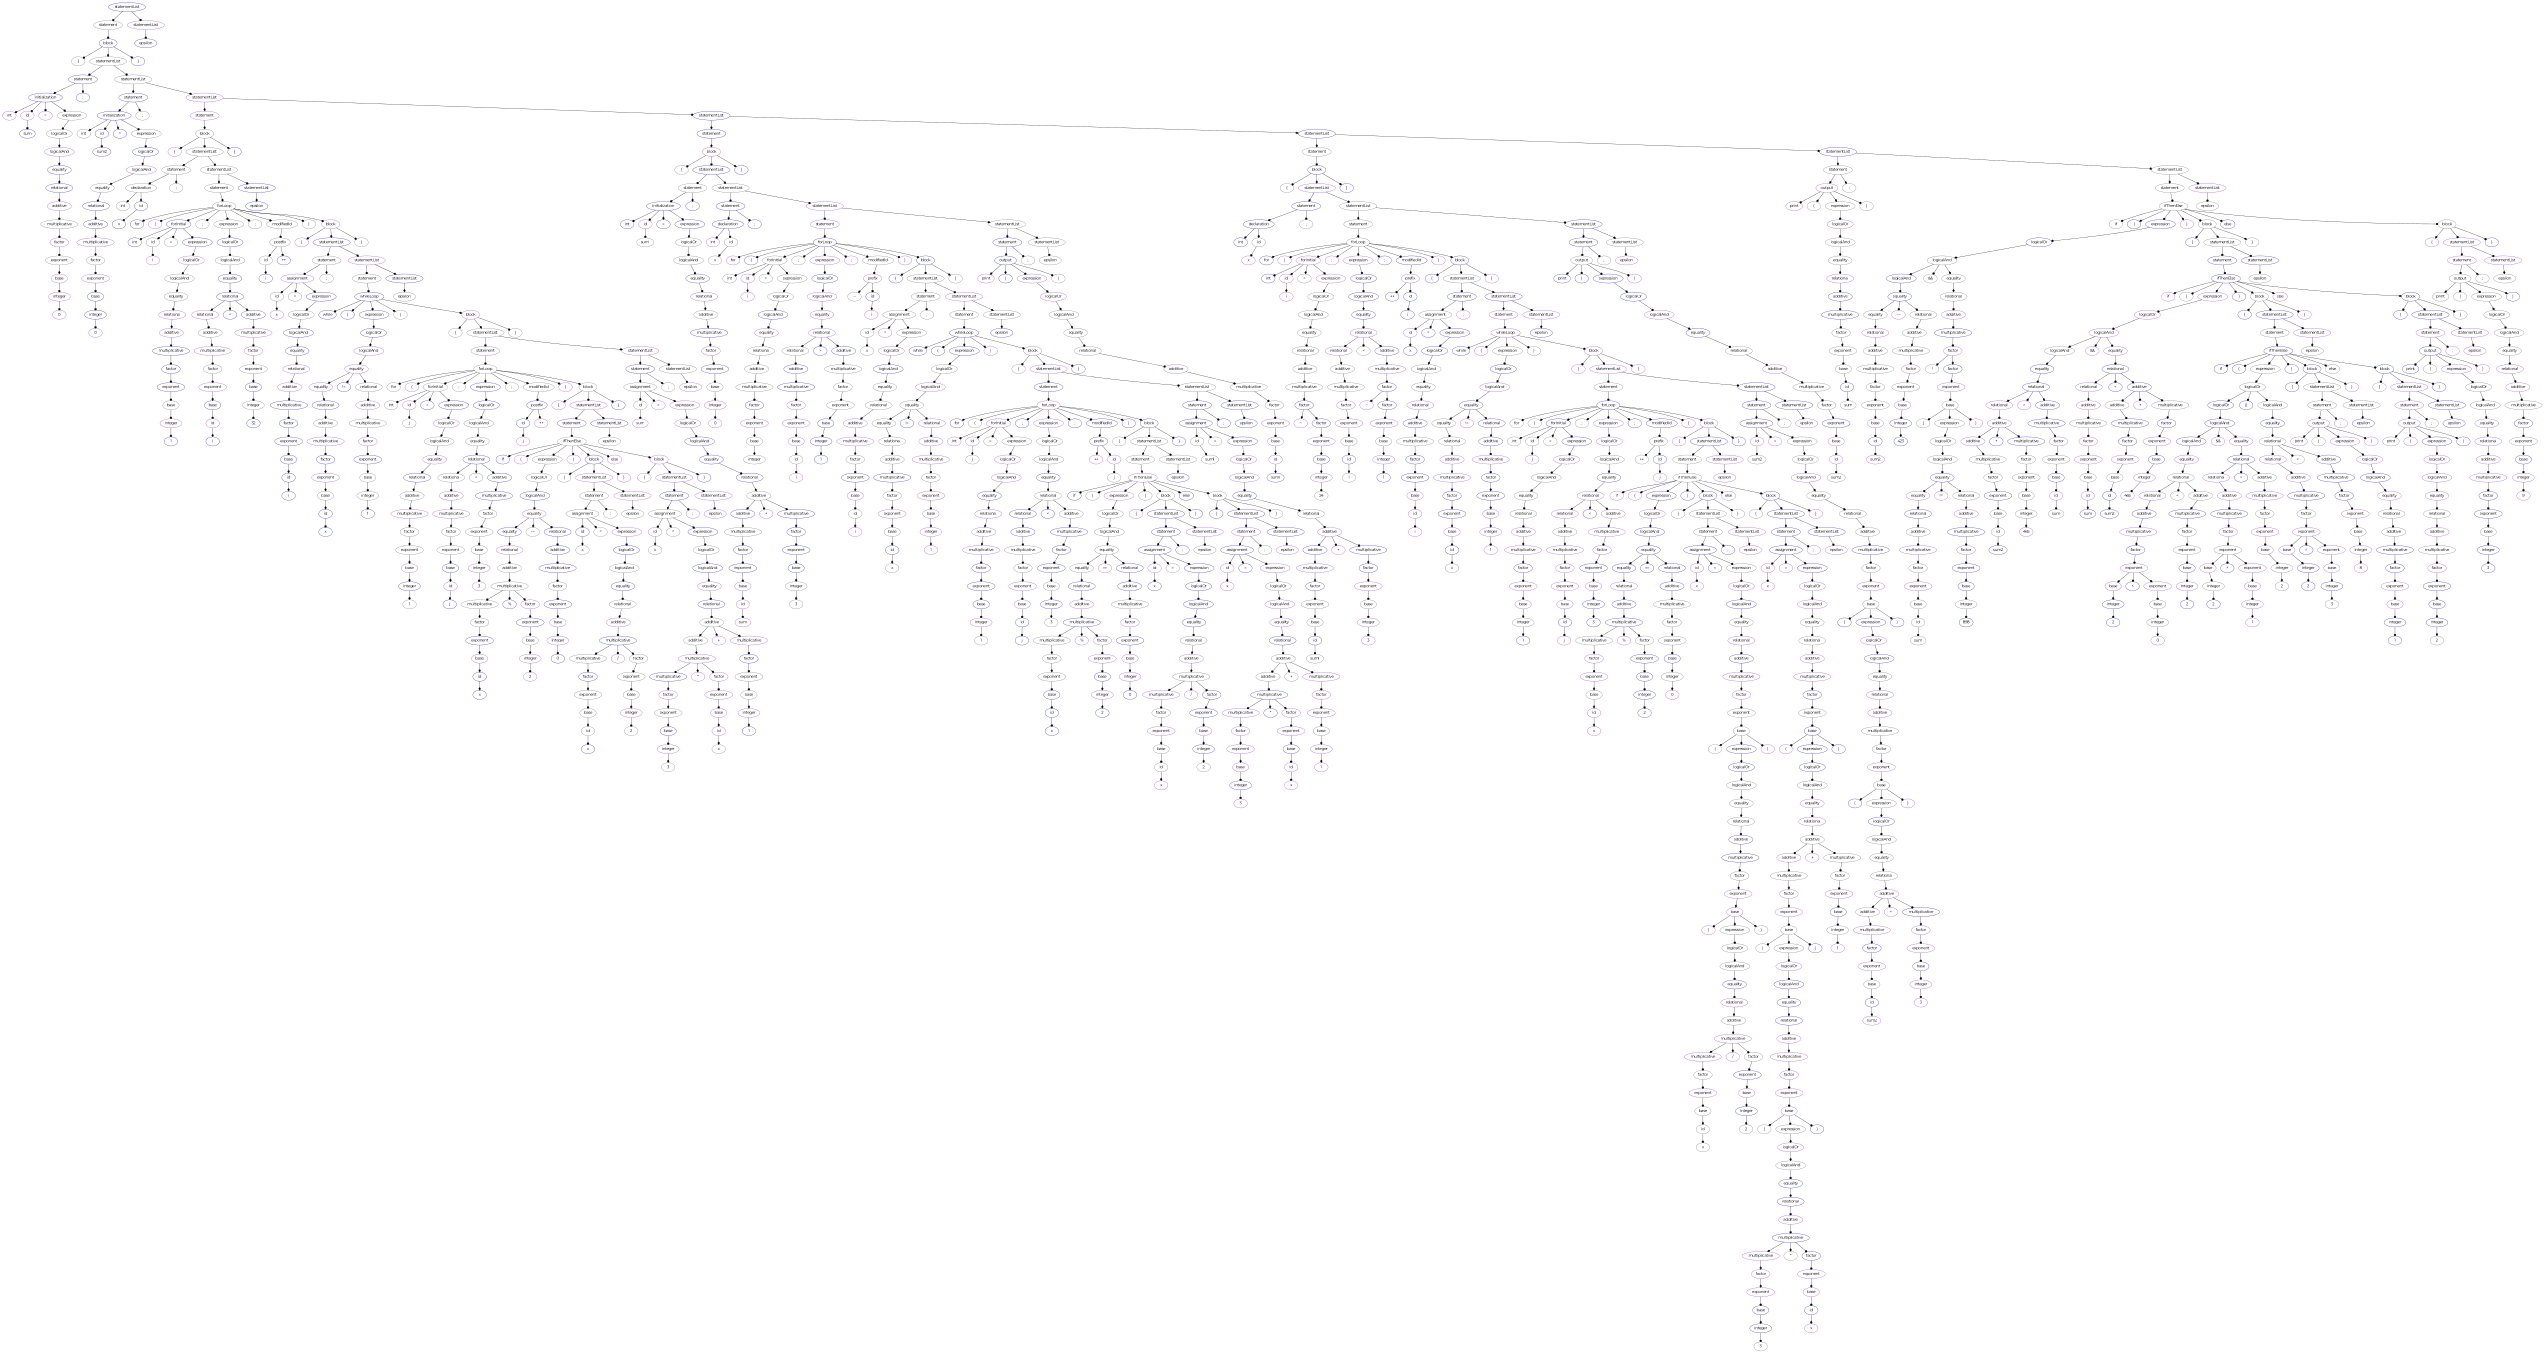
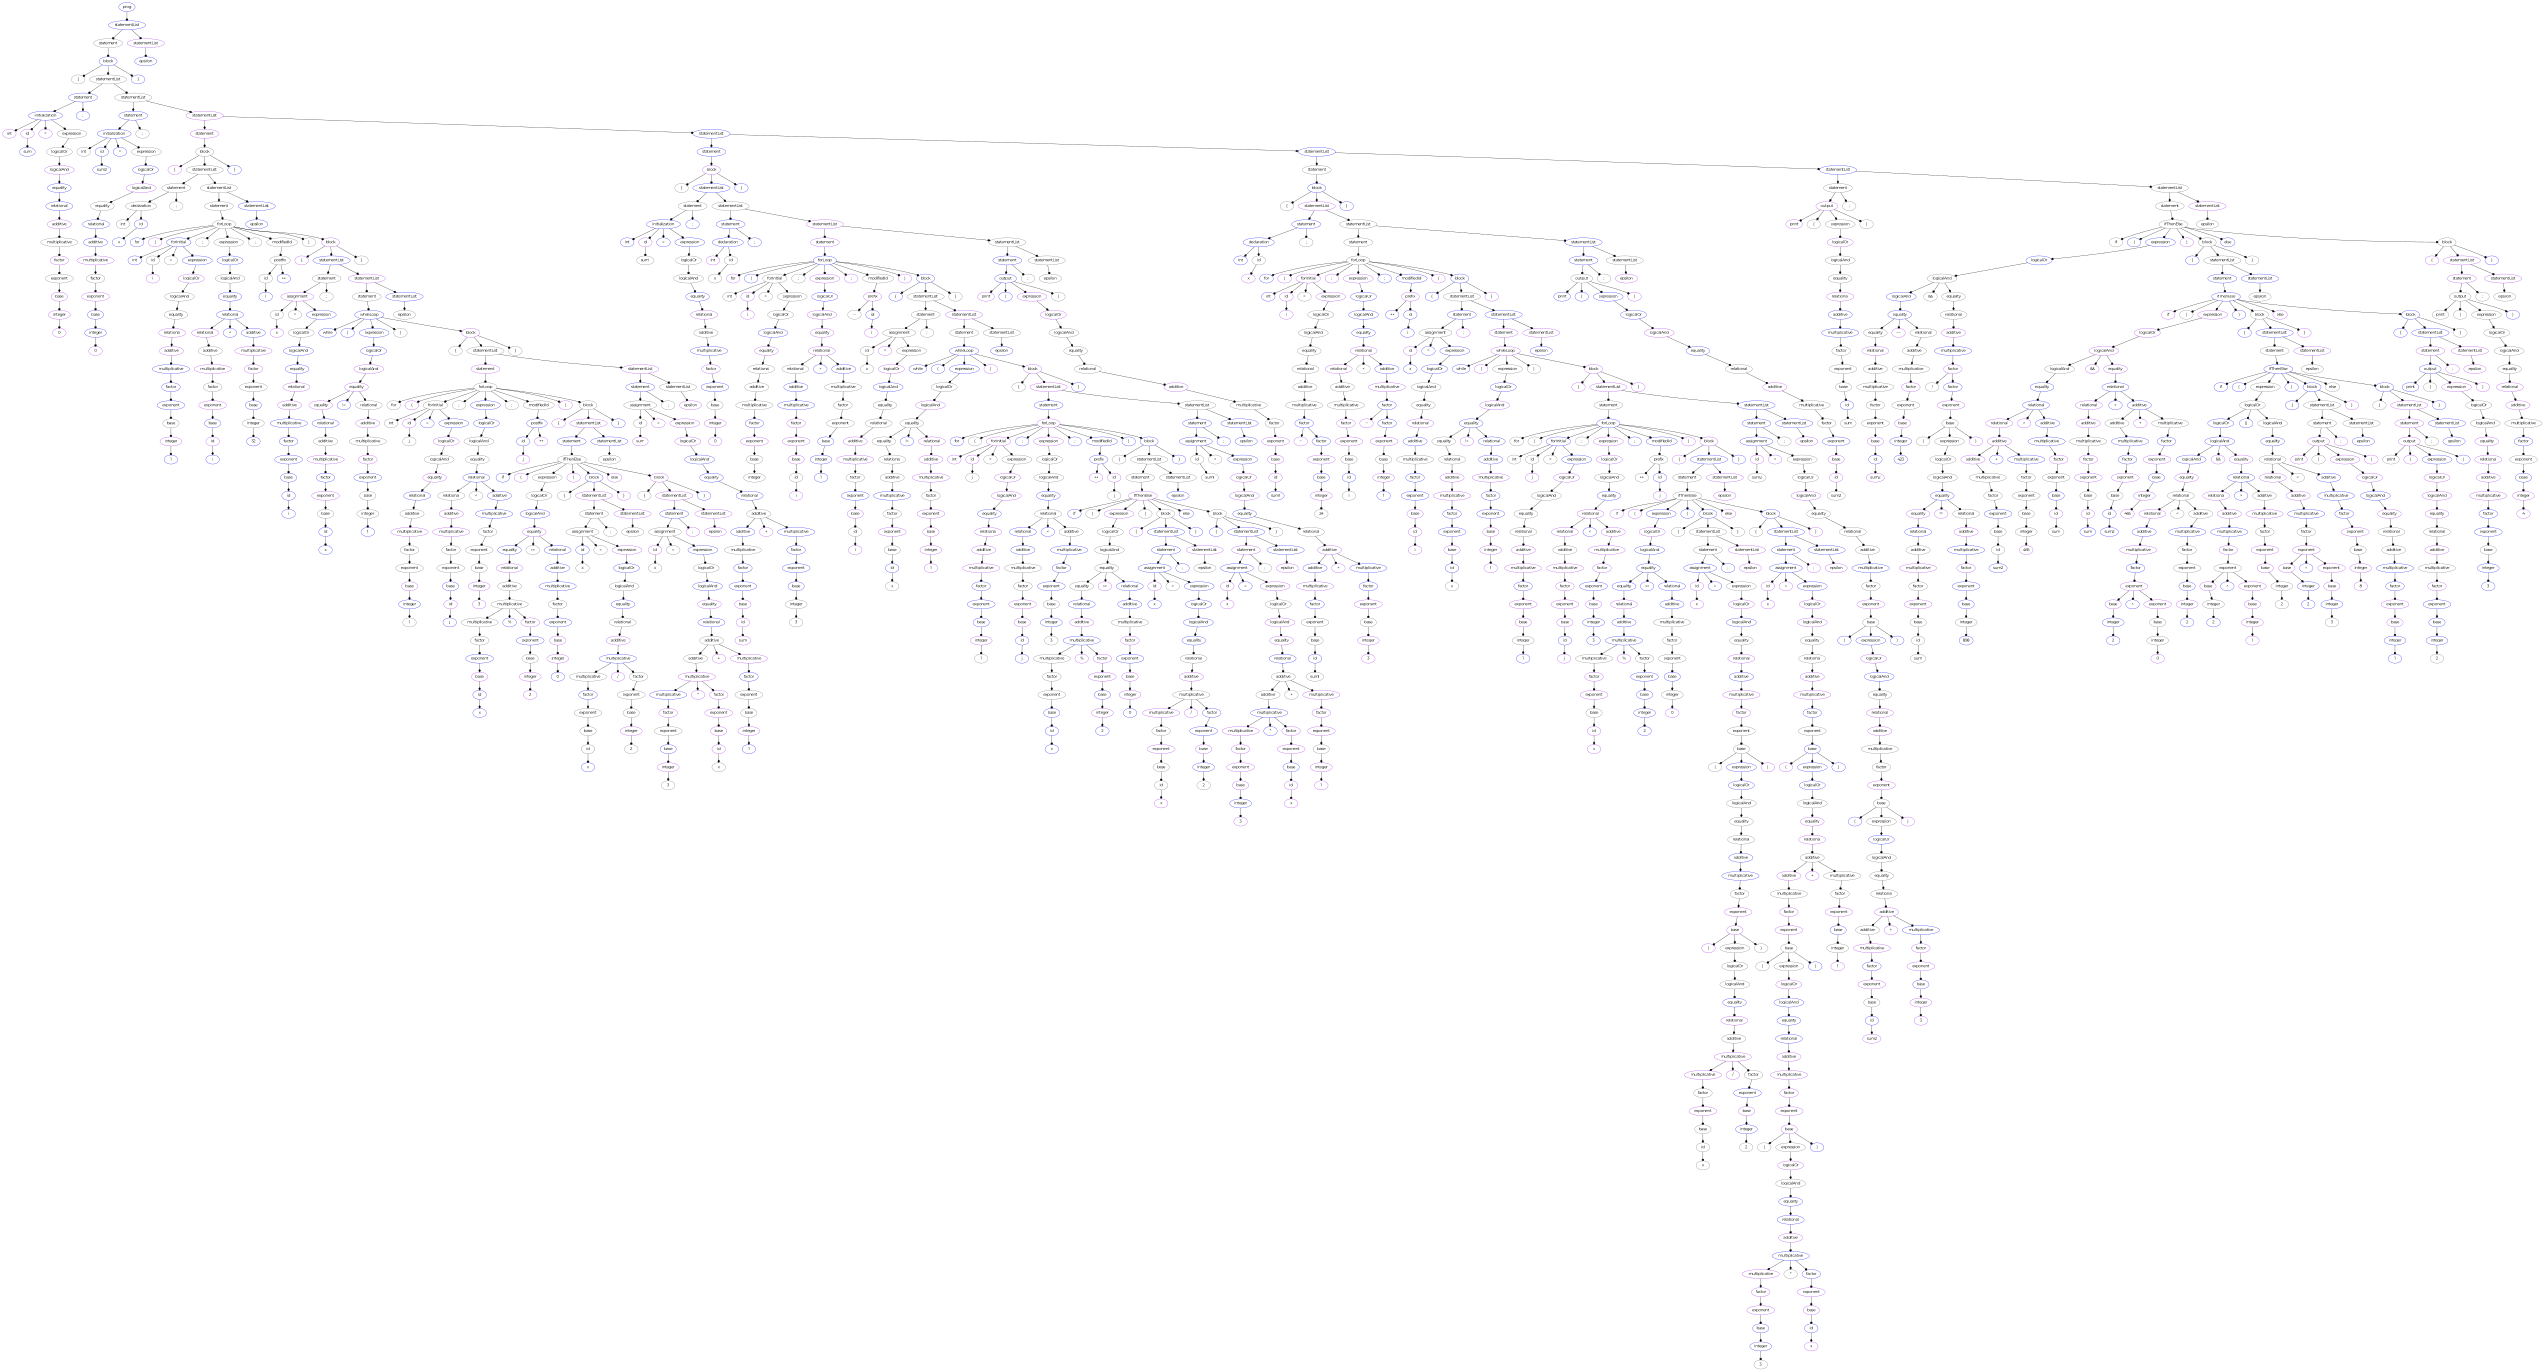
none -> (127, 7)
(2523, 496) -> (2523, 514)
